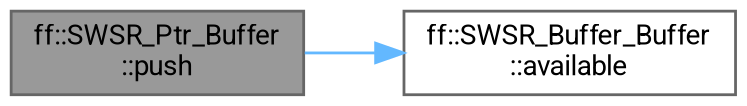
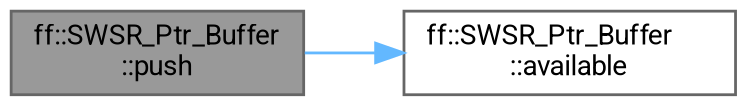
(570, 53) -> (570, 53)
